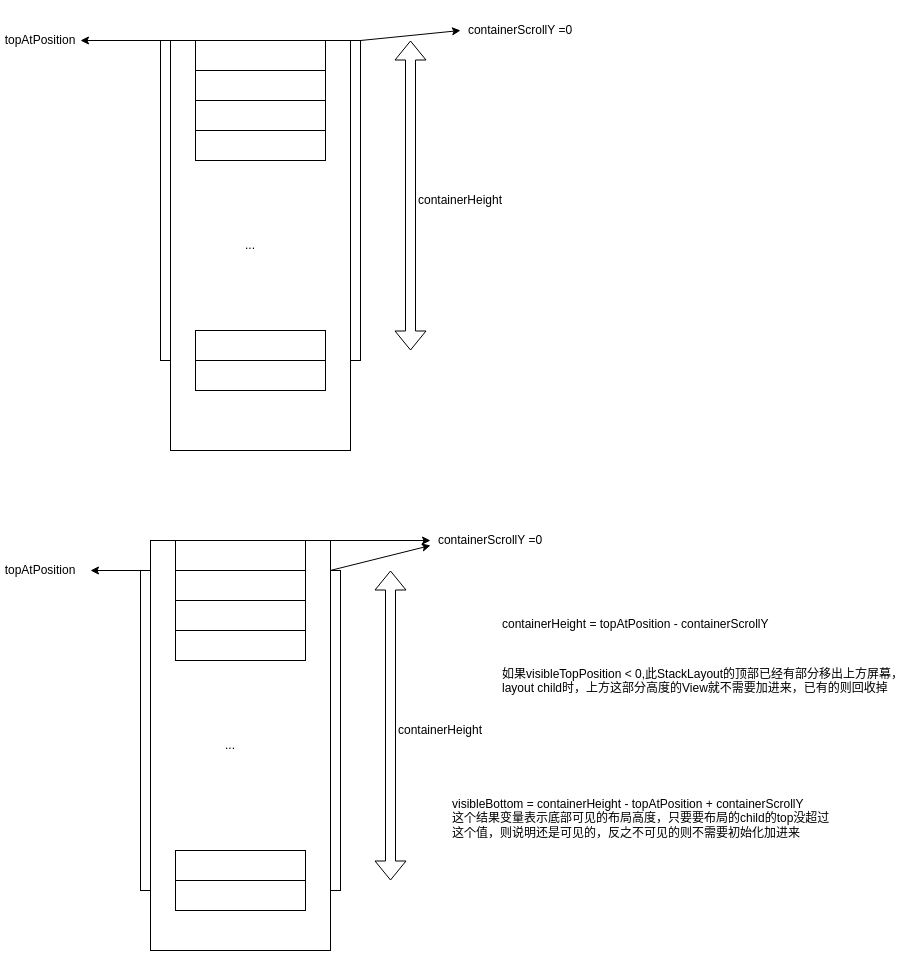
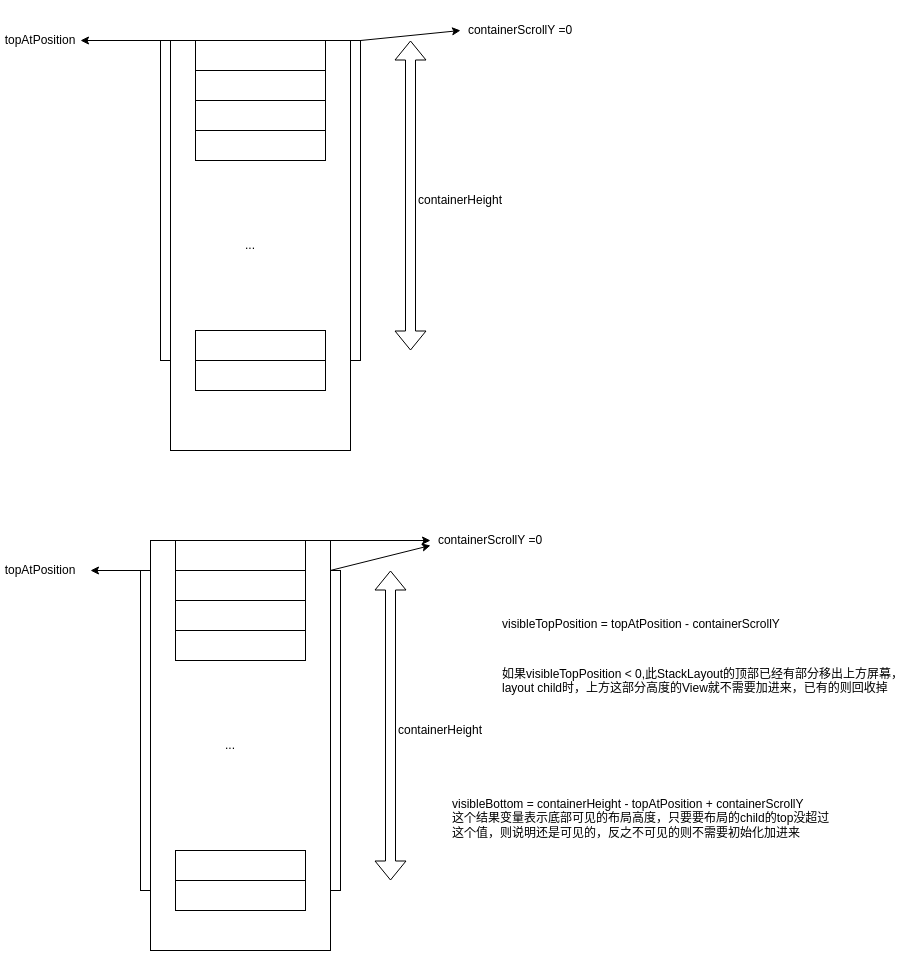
(653, 625) -> (659, 625)
